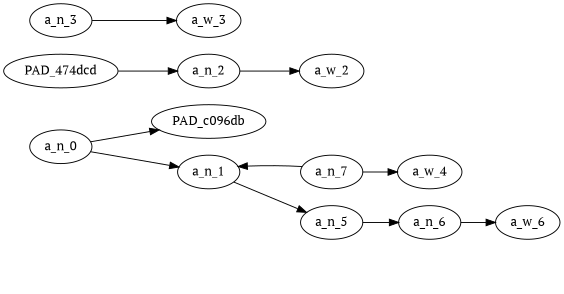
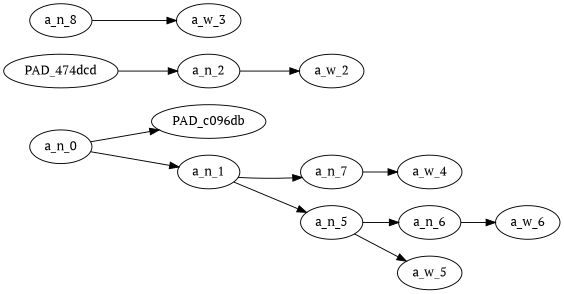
(61, 21) -> (61, 21)
(275, 166) -> (265, 178)
none -> (430, 273)
